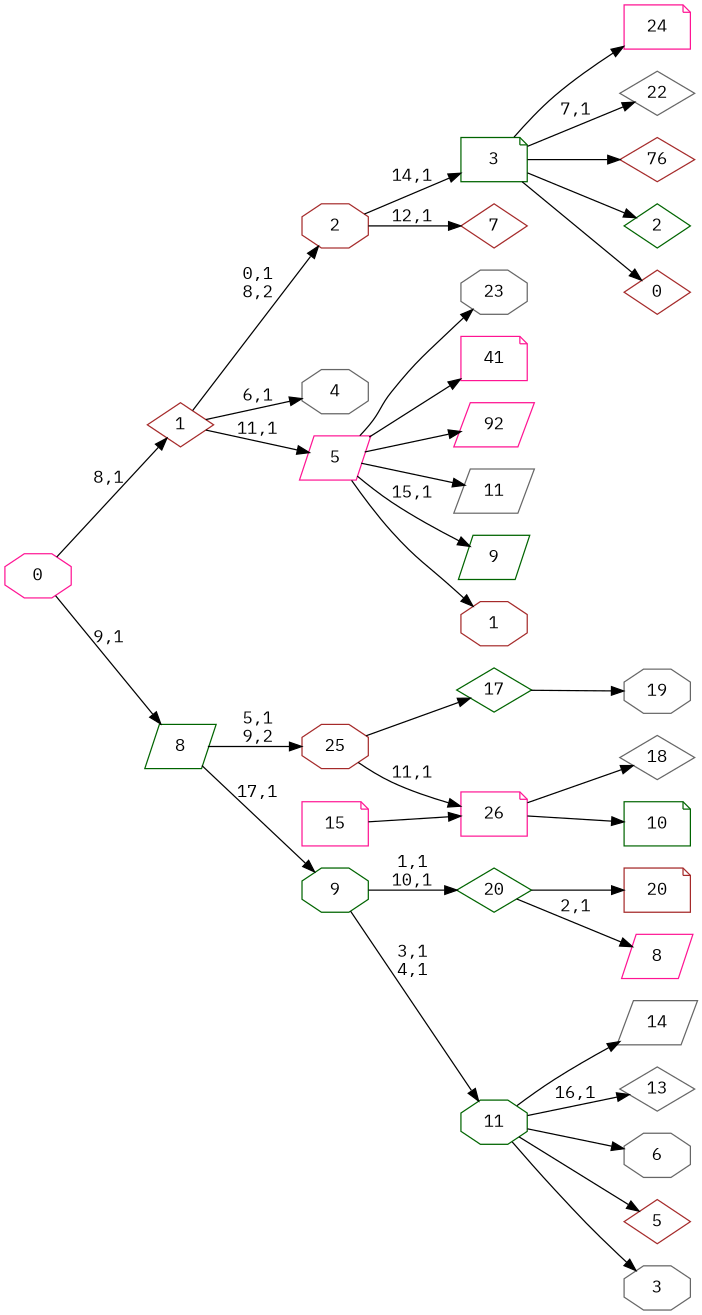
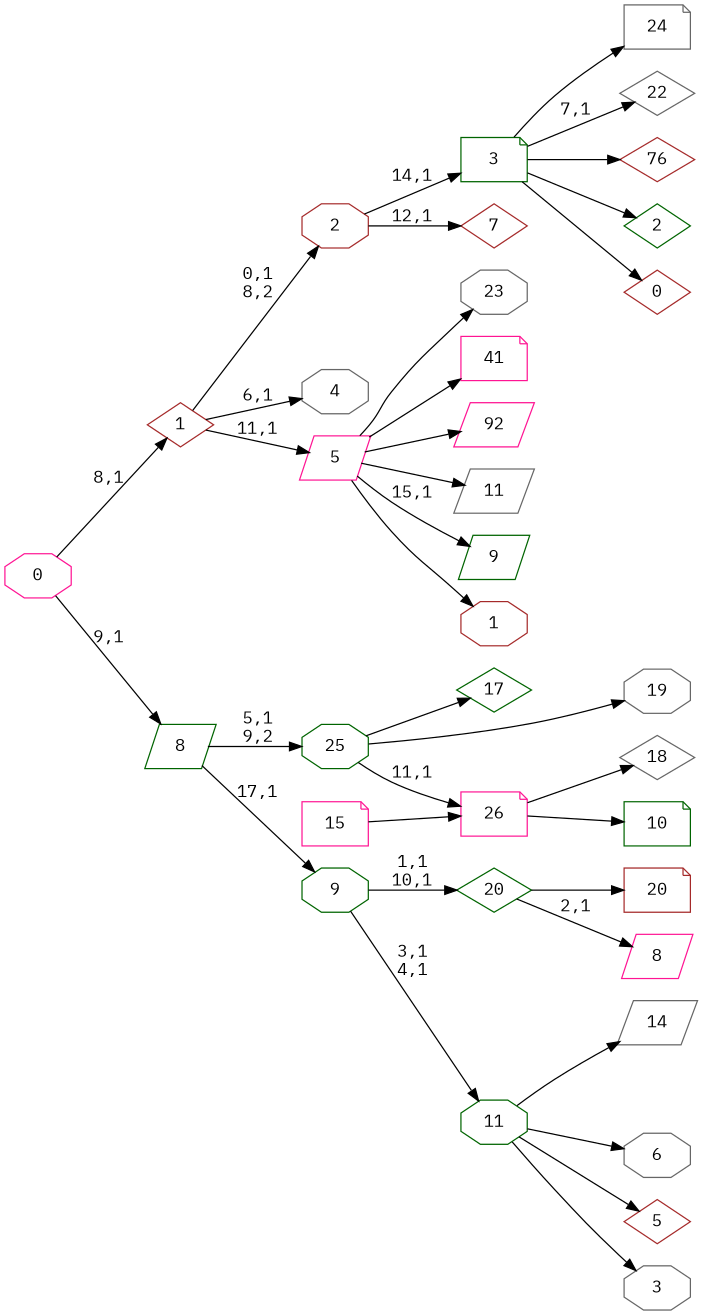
(657, 27) -> (657, 27)
(571, 691) -> (491, 730)
(335, 746) -> (335, 746)
(657, 1089) -> none
